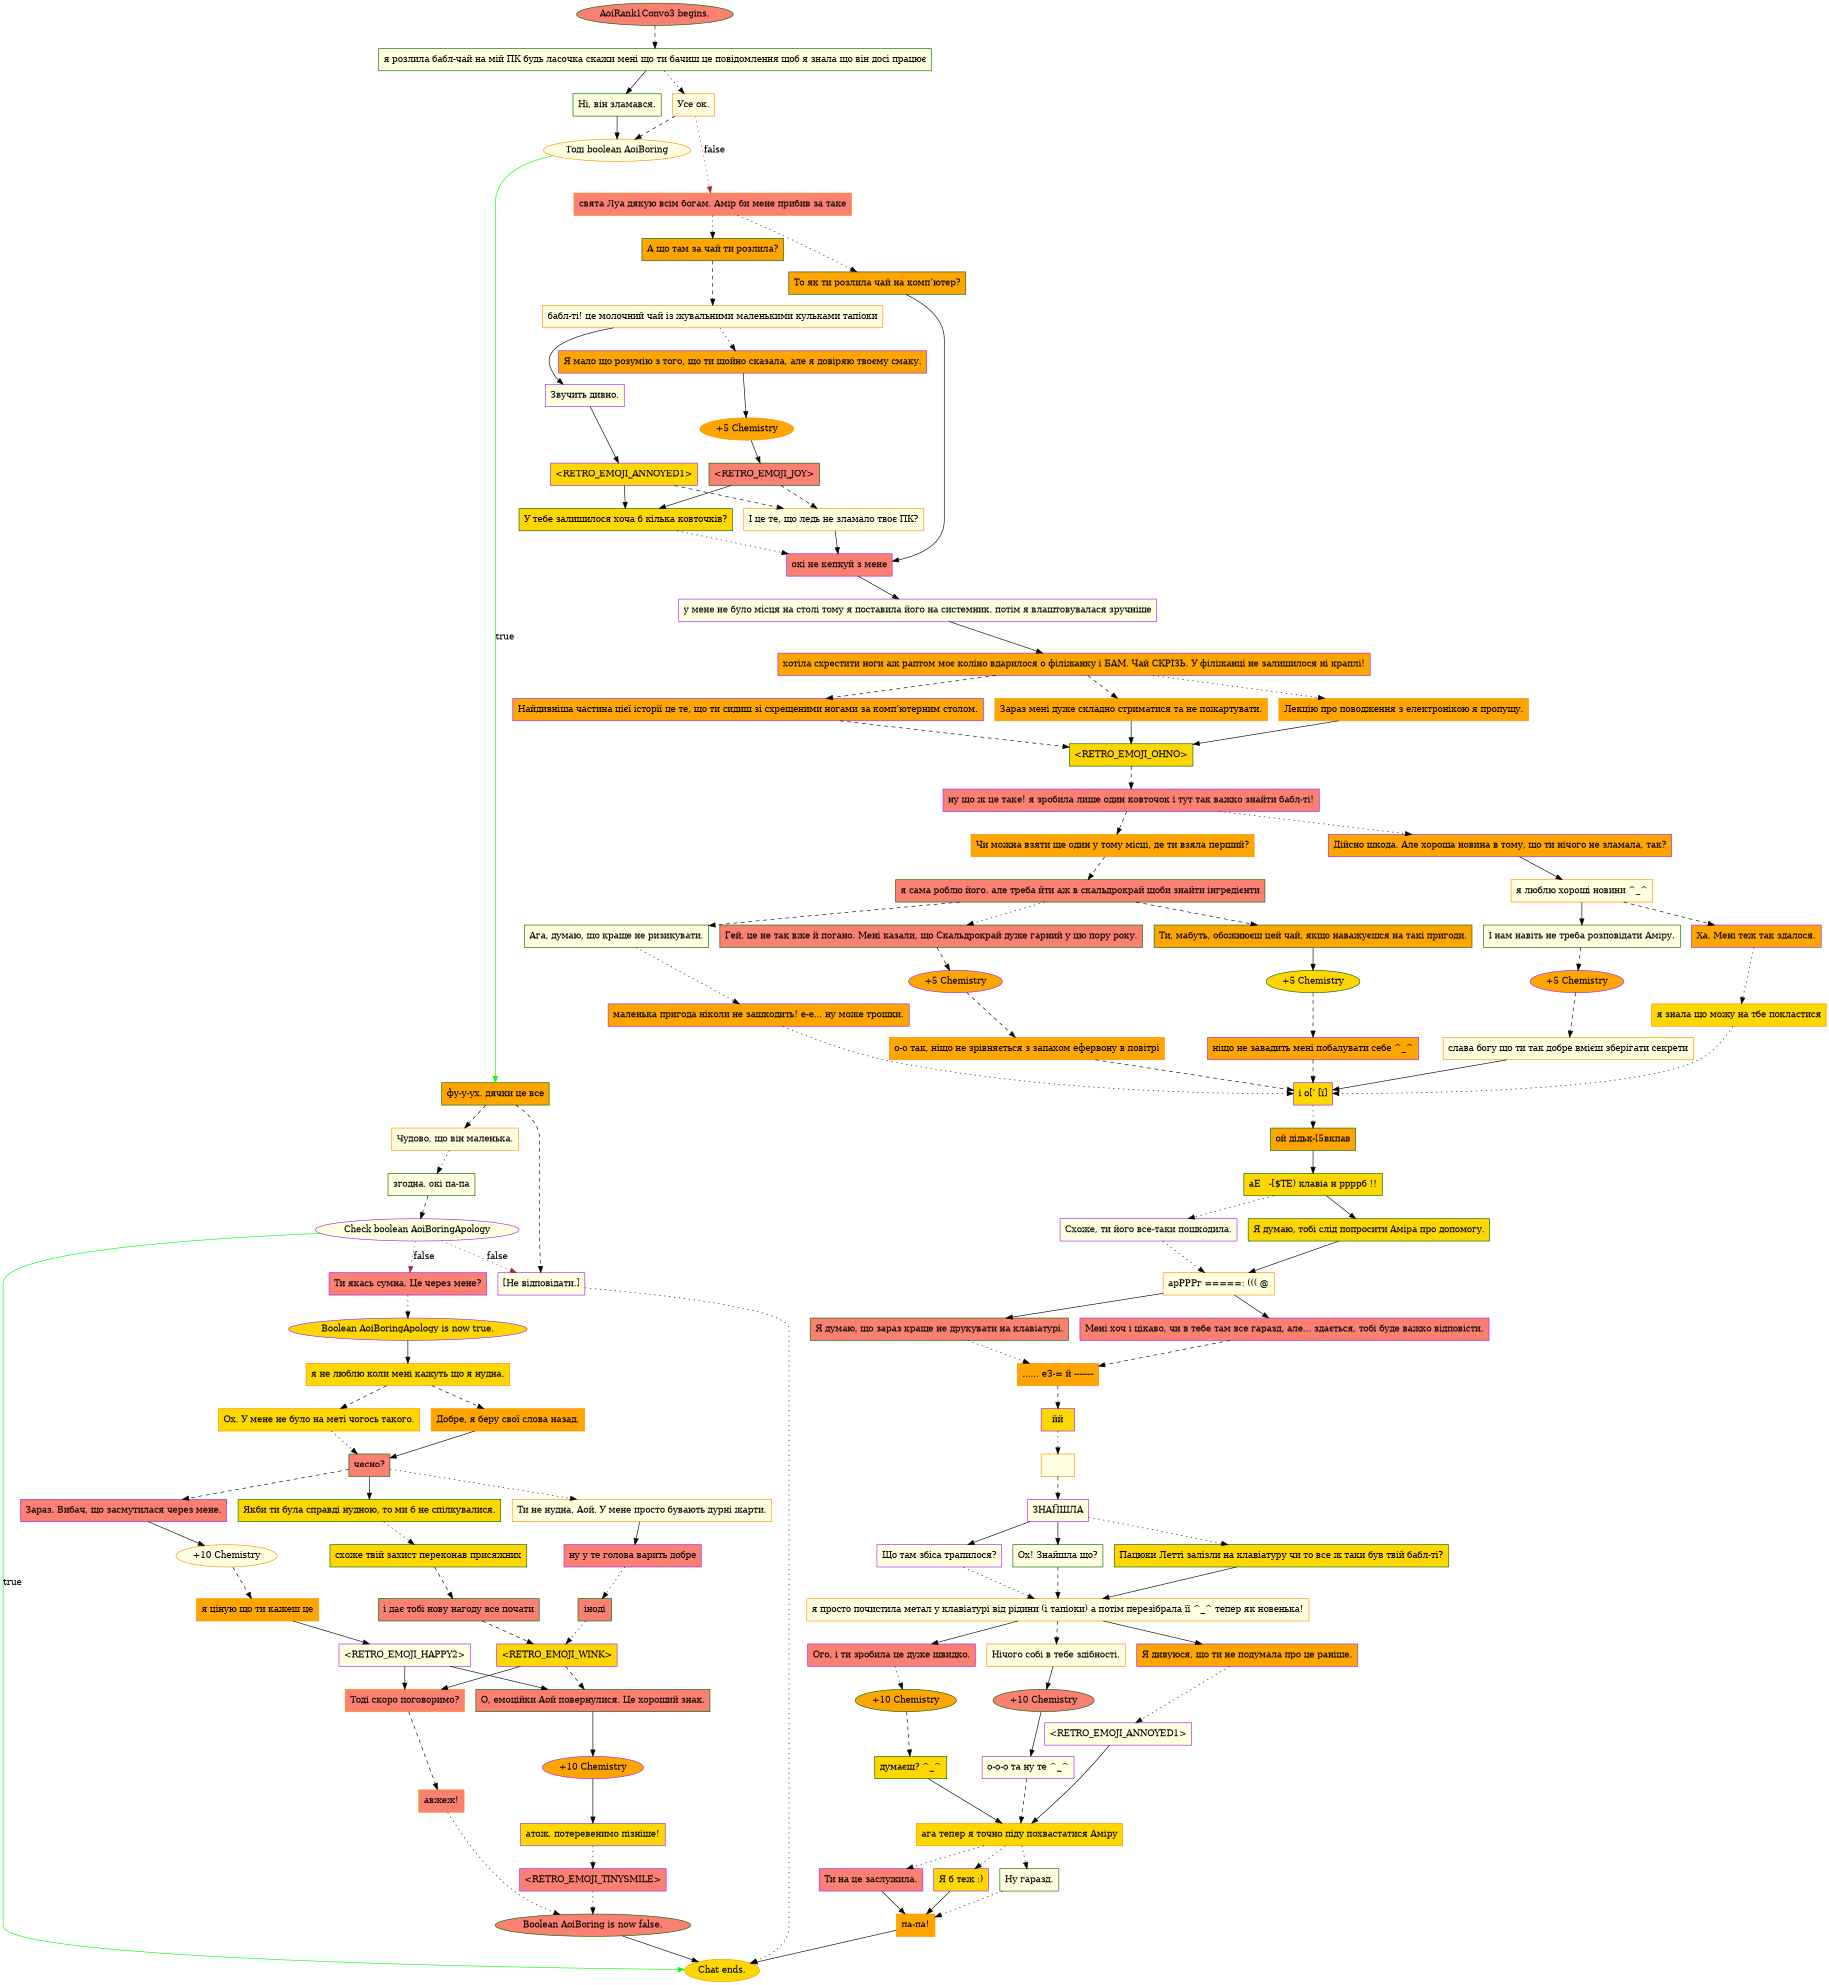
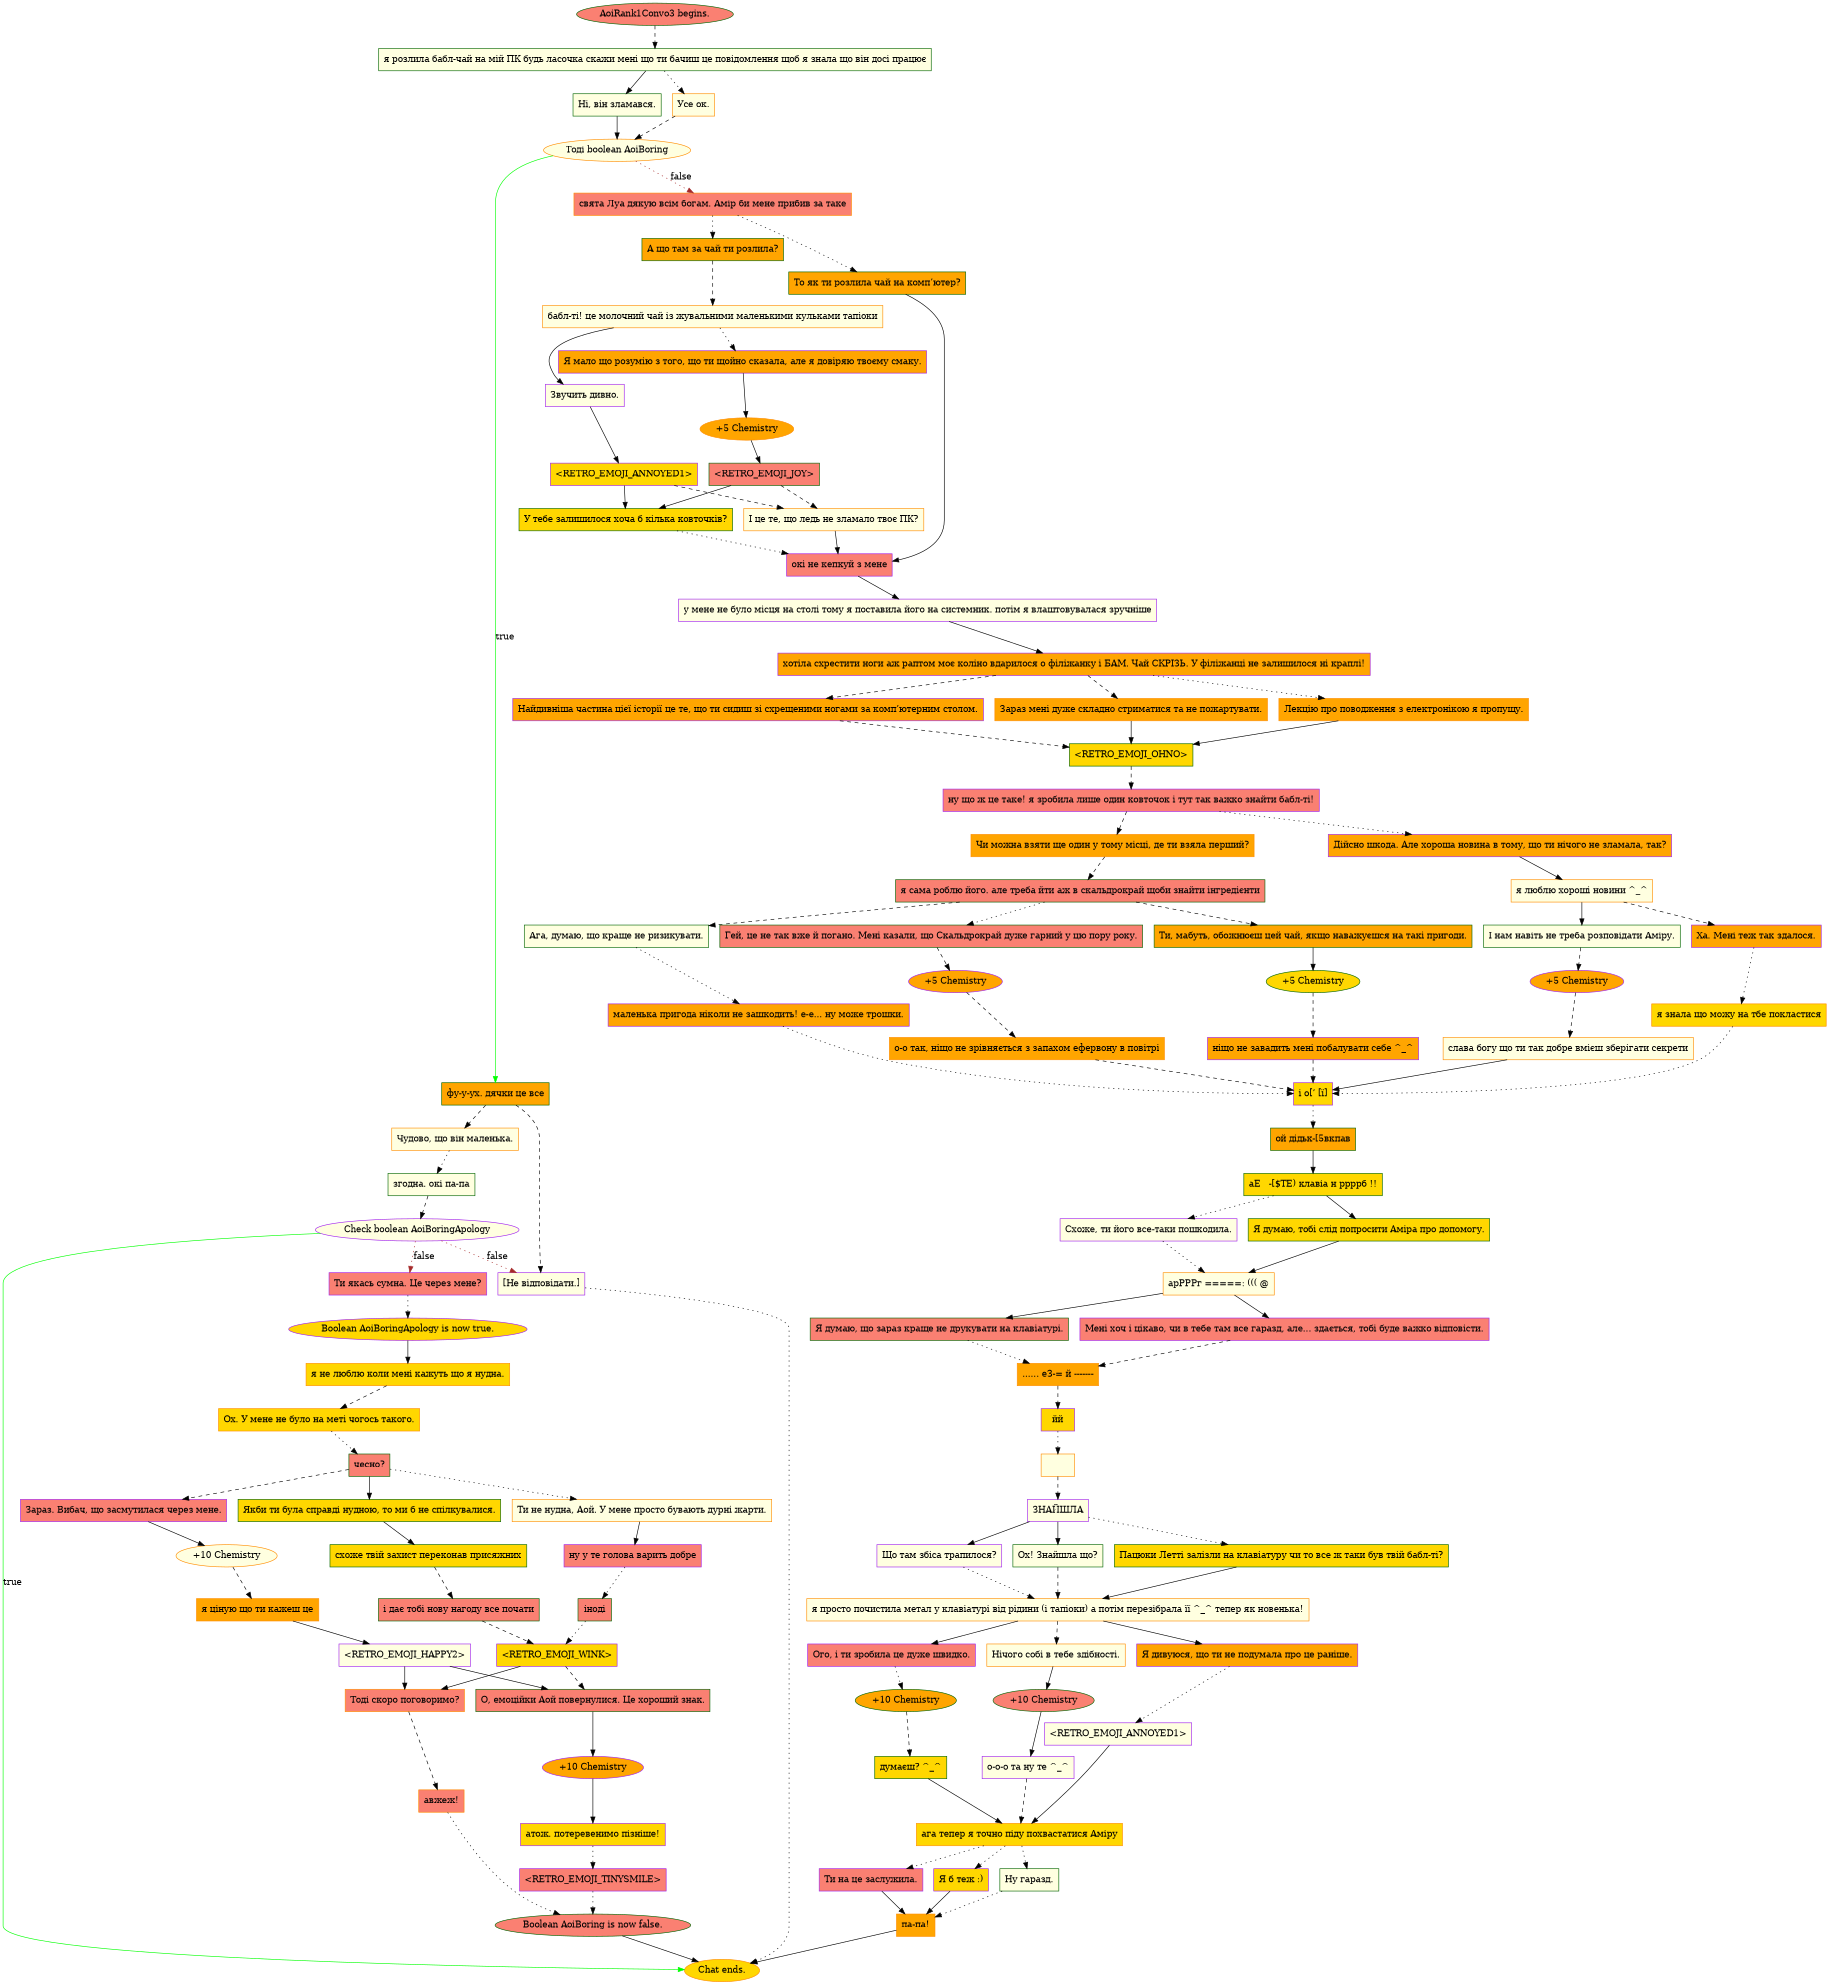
(702, 151) -> (662, 176)
(508, 1420) -> none
(396, 1531) -> (396, 1531)
